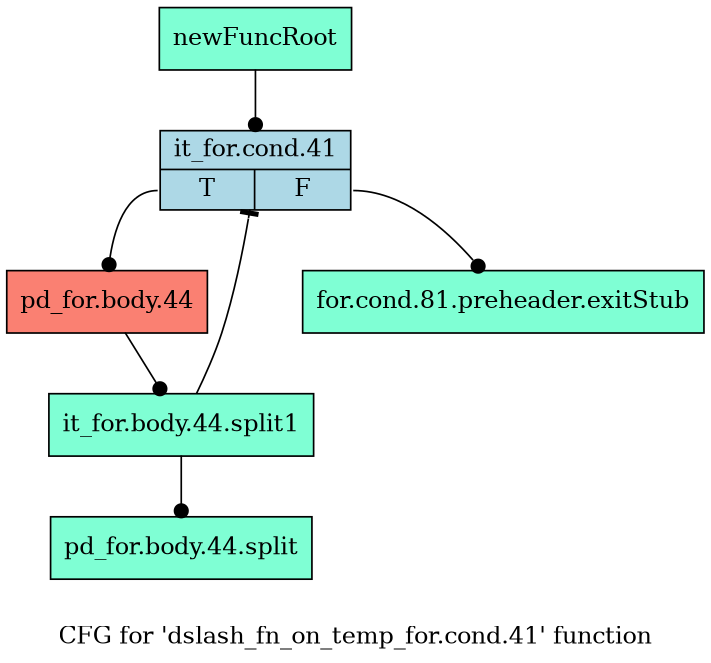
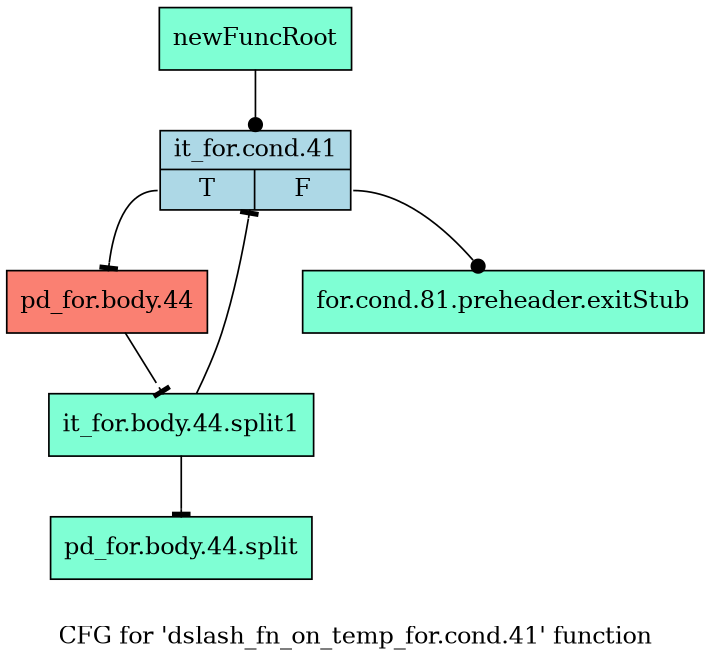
(122, 217) -> (122, 217)
(141, 358) -> (141, 358)
(181, 482) -> (181, 482)
